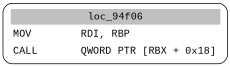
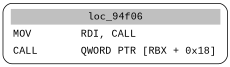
(72, 34) -> (75, 34)
